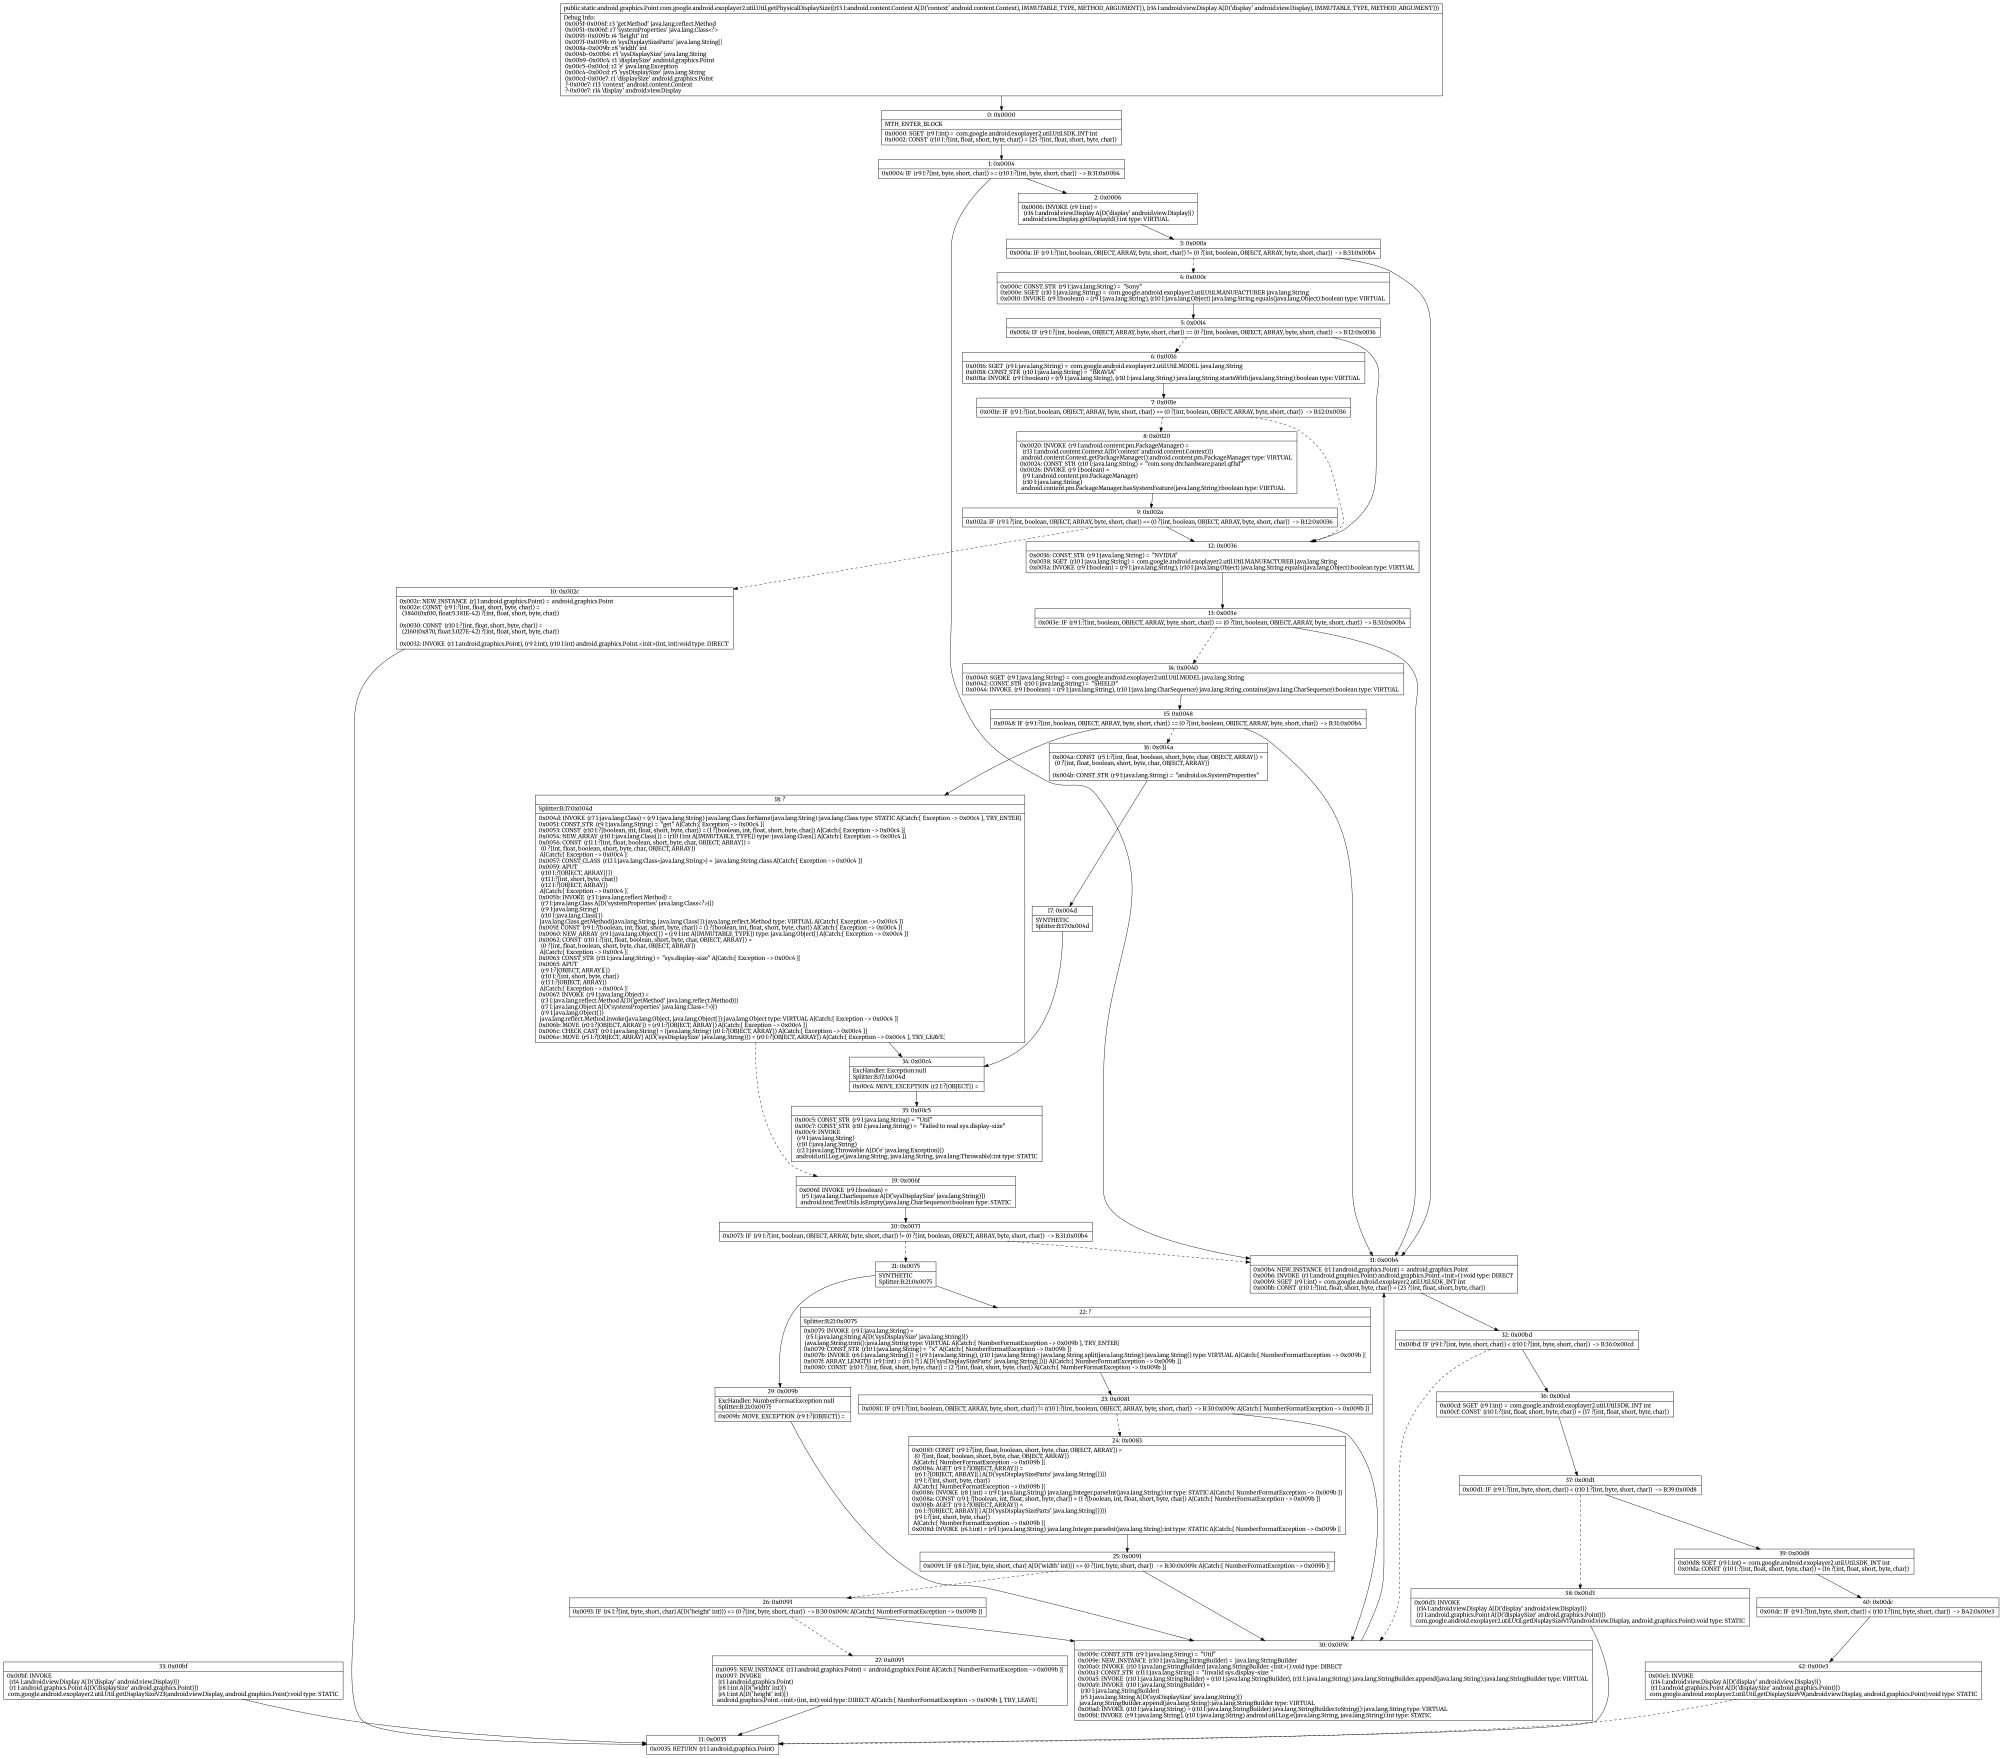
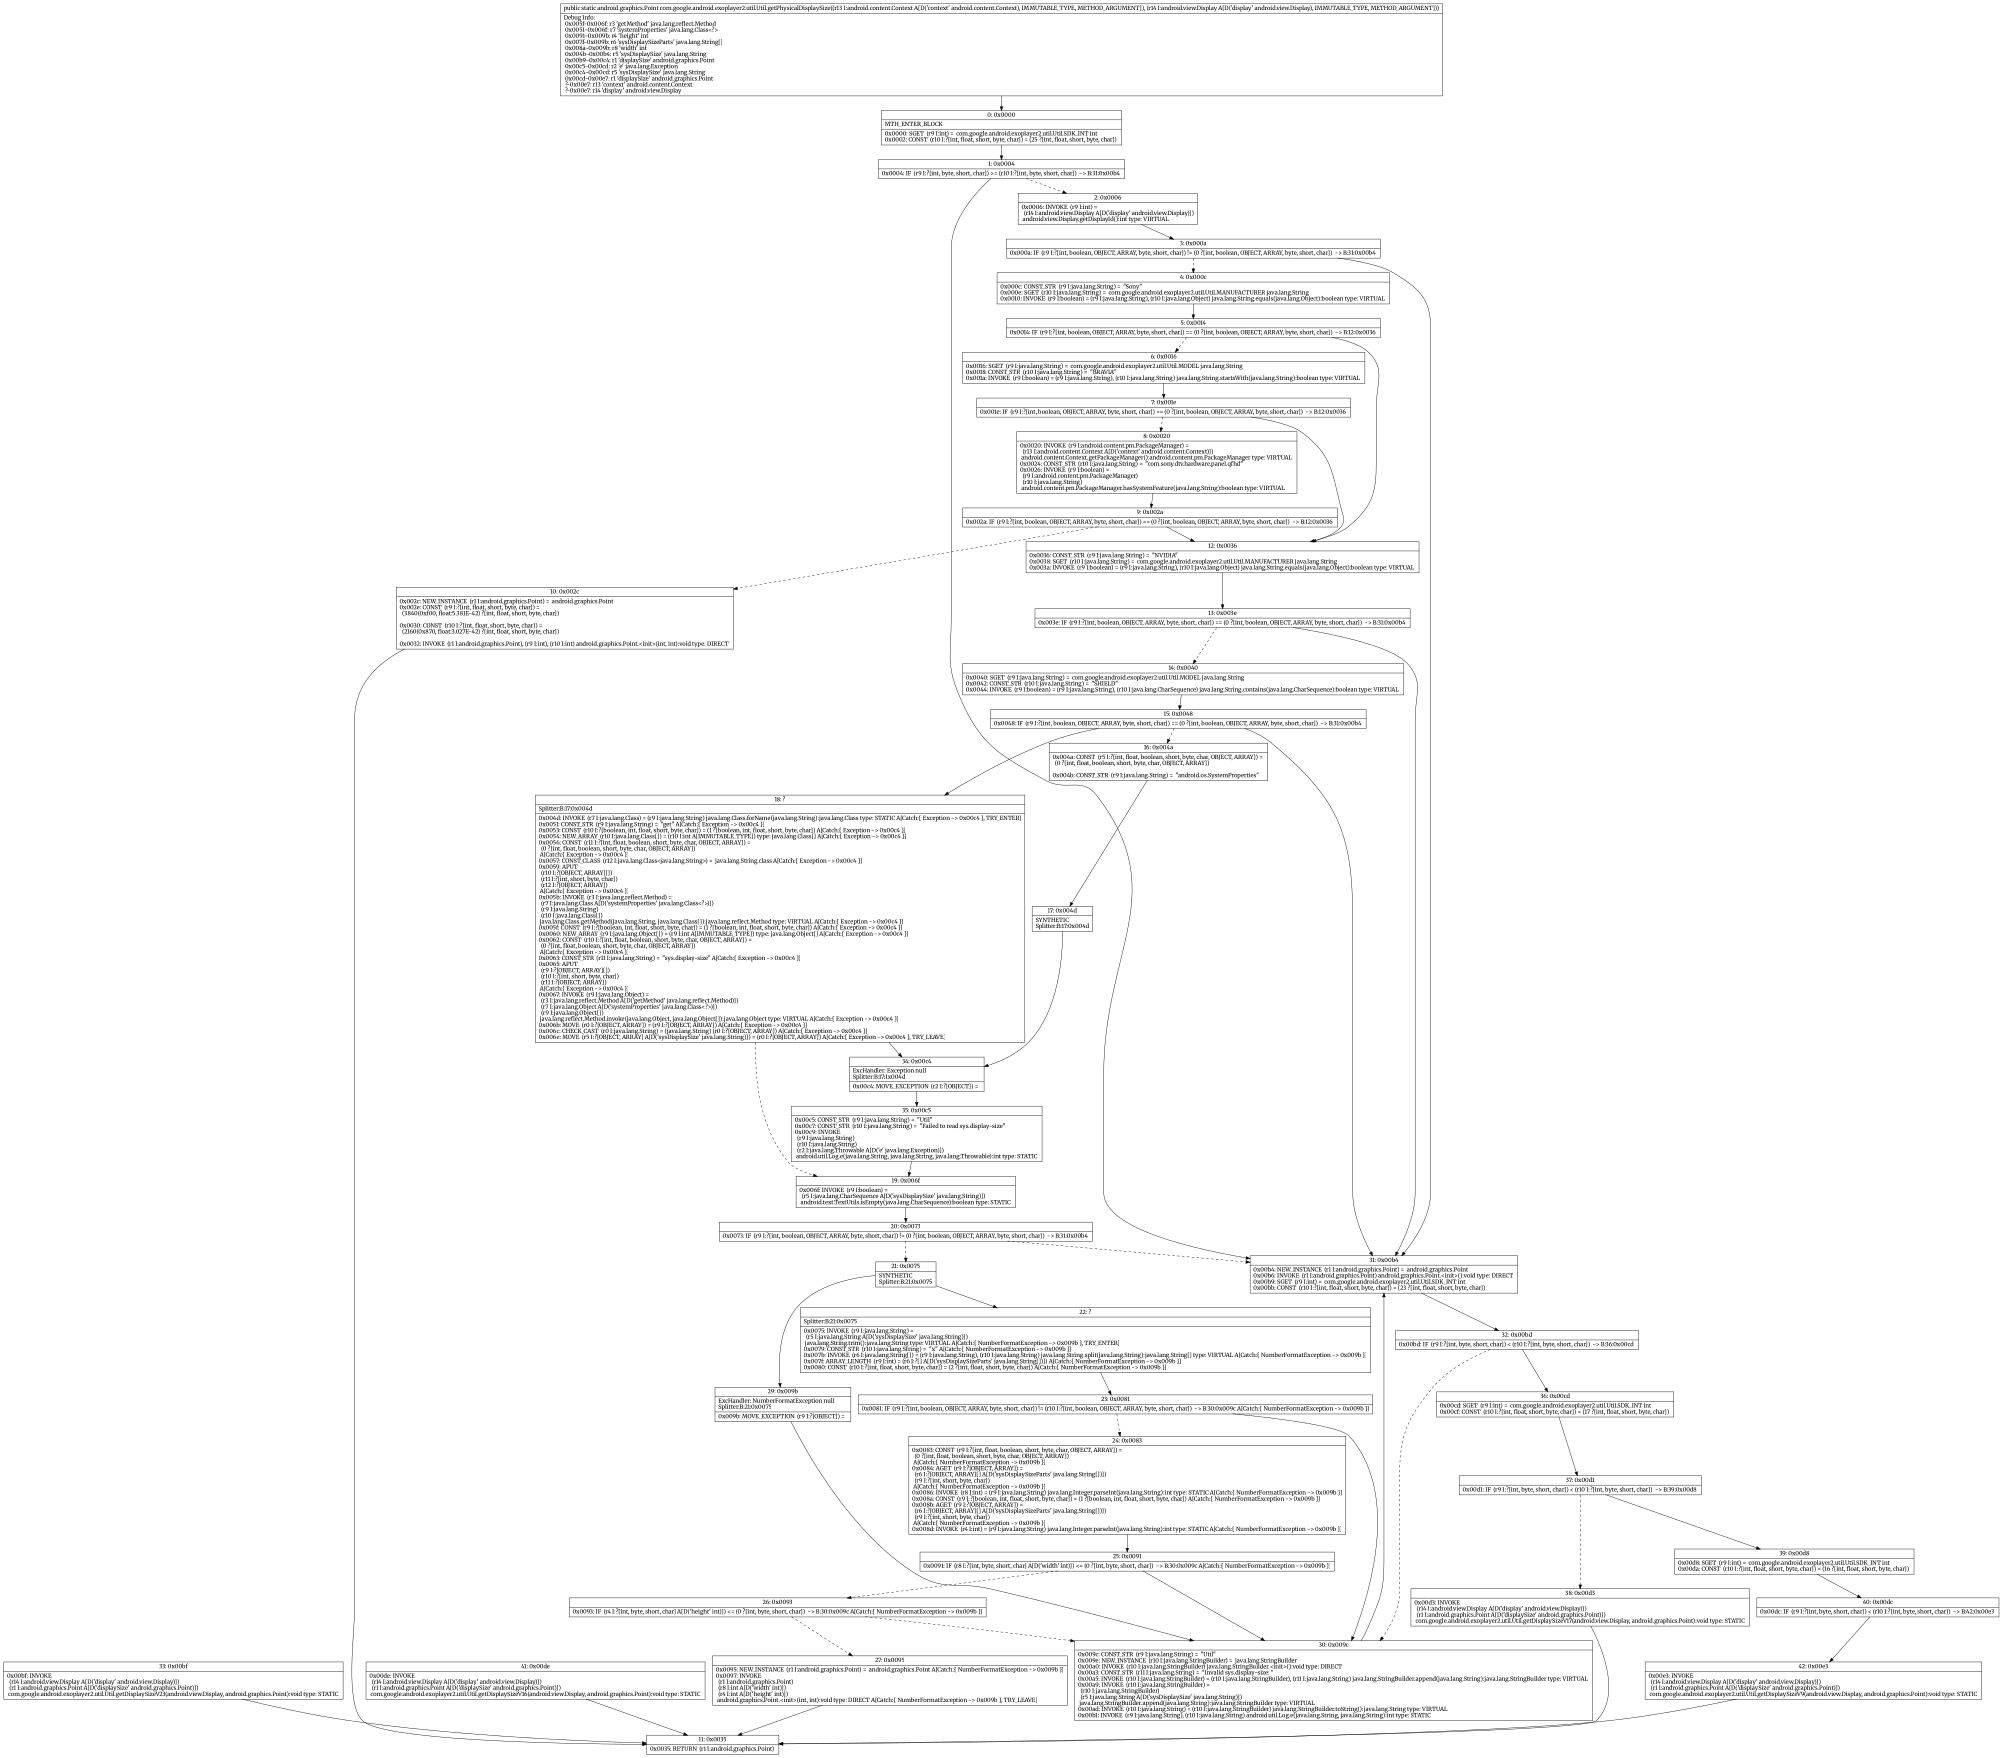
(1044, 185) -> (1044, 185)
(1329, 464) -> (1329, 464)
none -> (910, 1167)
(968, 1628) -> (968, 1628)
none -> (536, 1681)
(1261, 1737) -> (1261, 1737)
